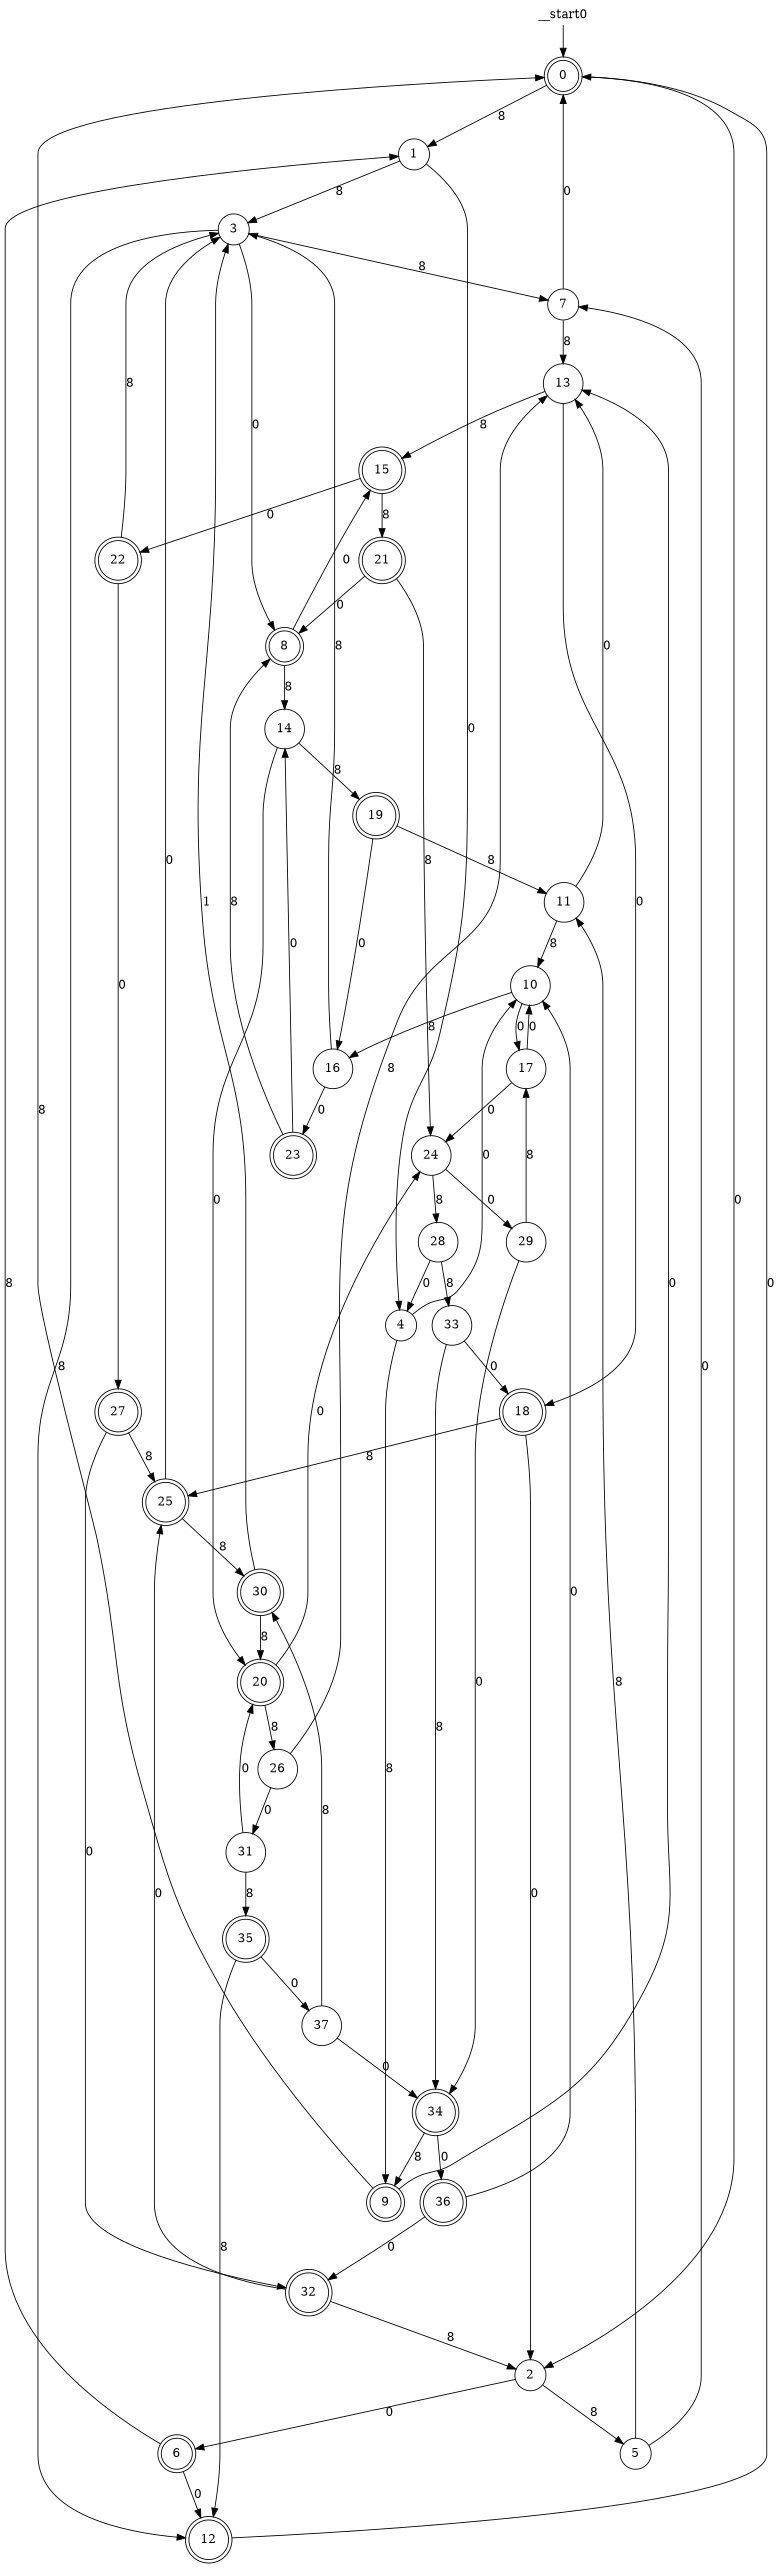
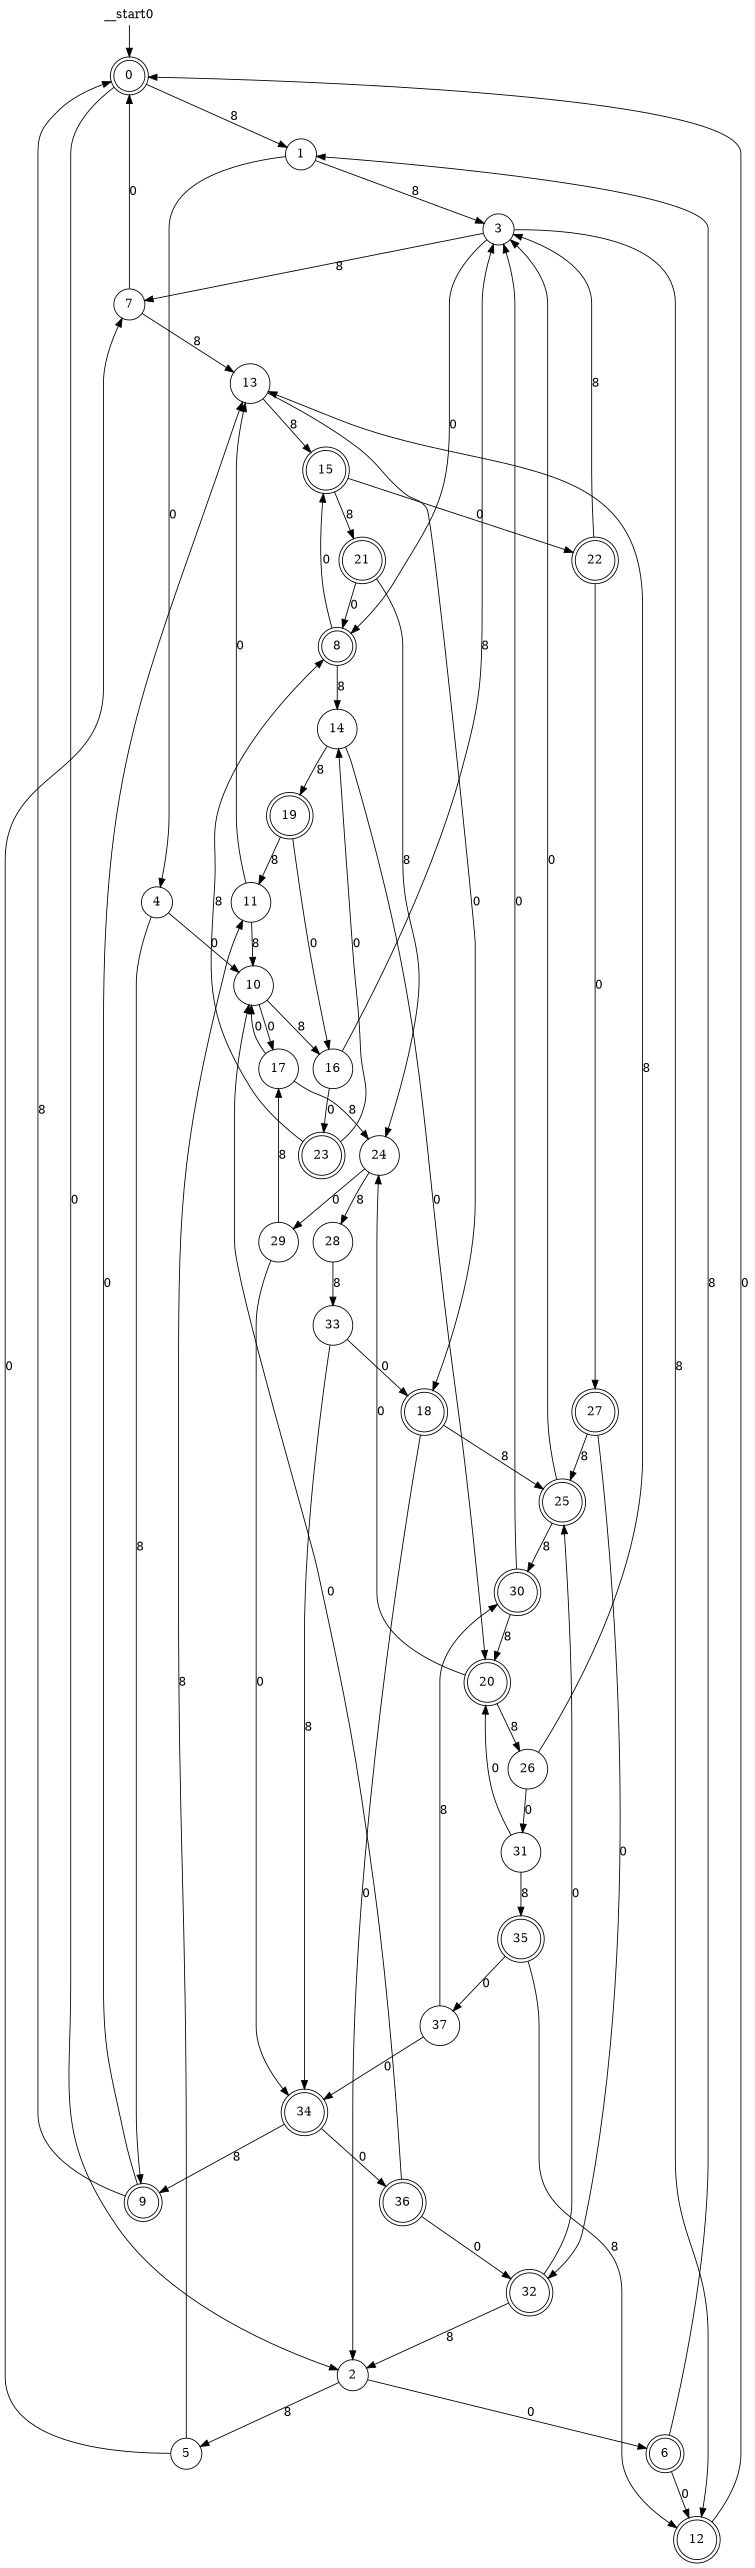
(207, 902) -> (519, 902)
(492, 1110) -> (353, 1110)
(421, 1282) -> none
